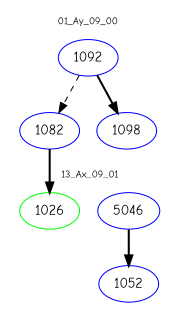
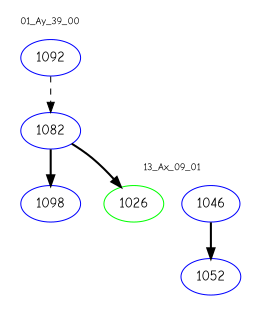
(88, 22) -> (50, 22)
(105, 90) -> (51, 162)
(129, 211) -> (211, 204)
